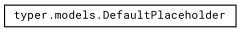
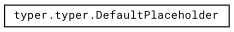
(120, 16) -> (117, 16)
